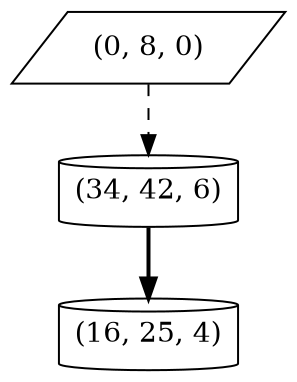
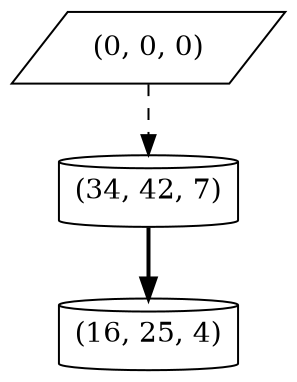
(148, 48) -> (148, 48)
(148, 191) -> (148, 191)
